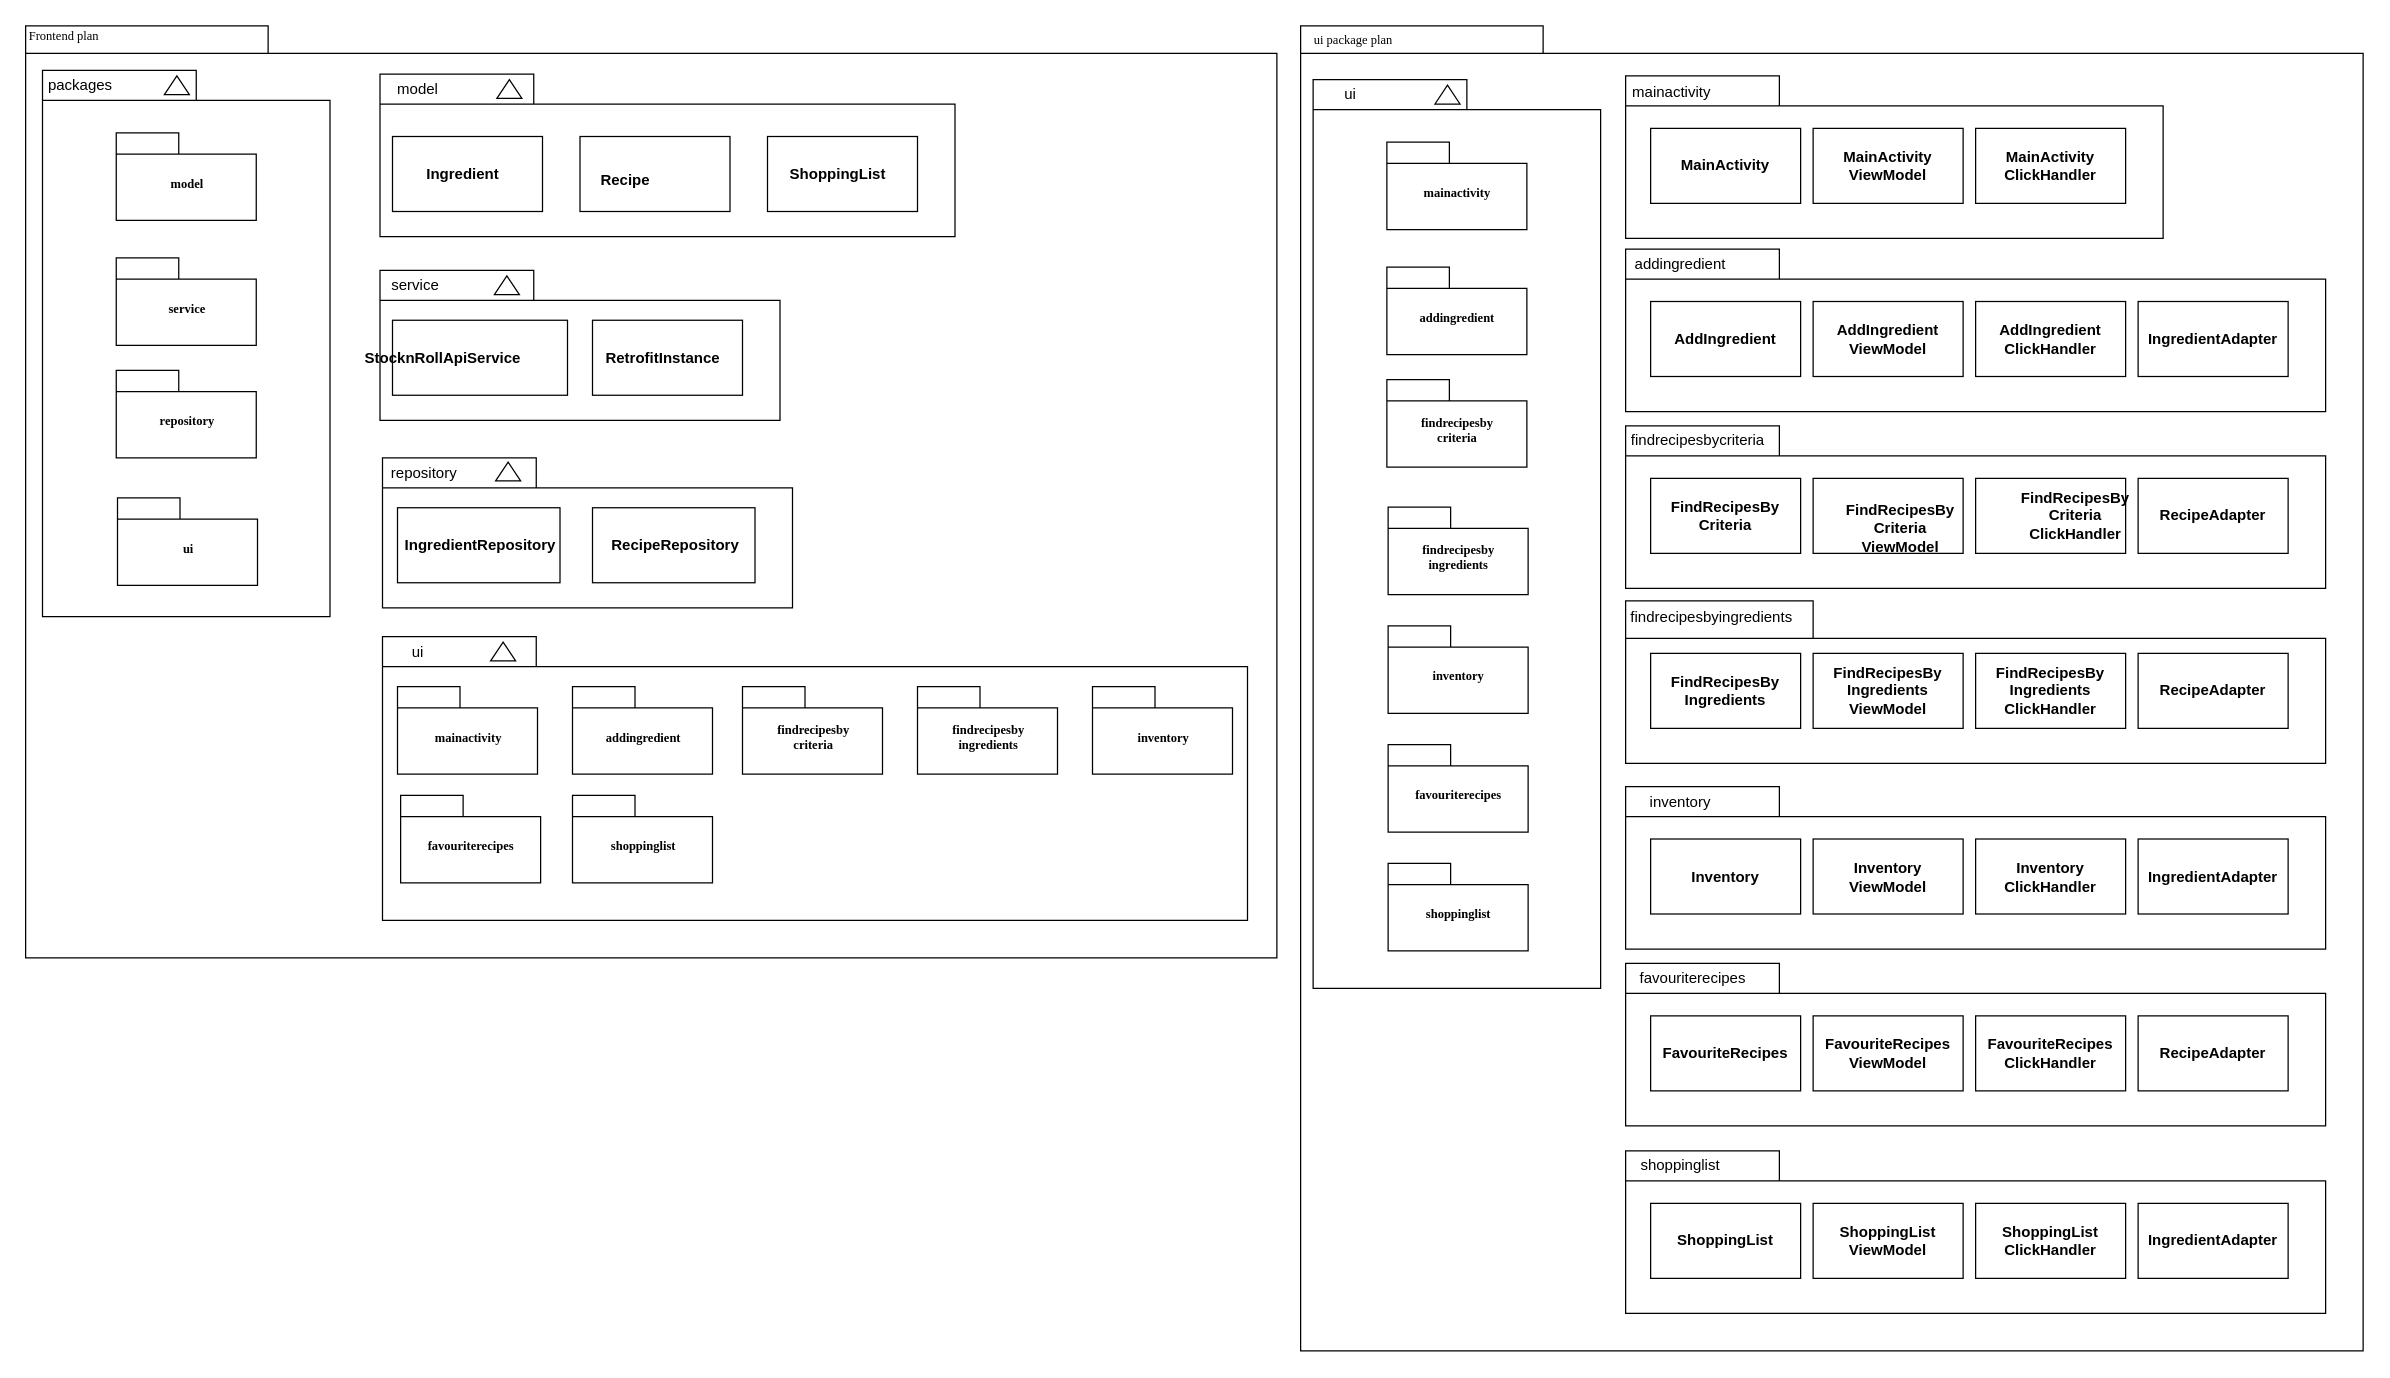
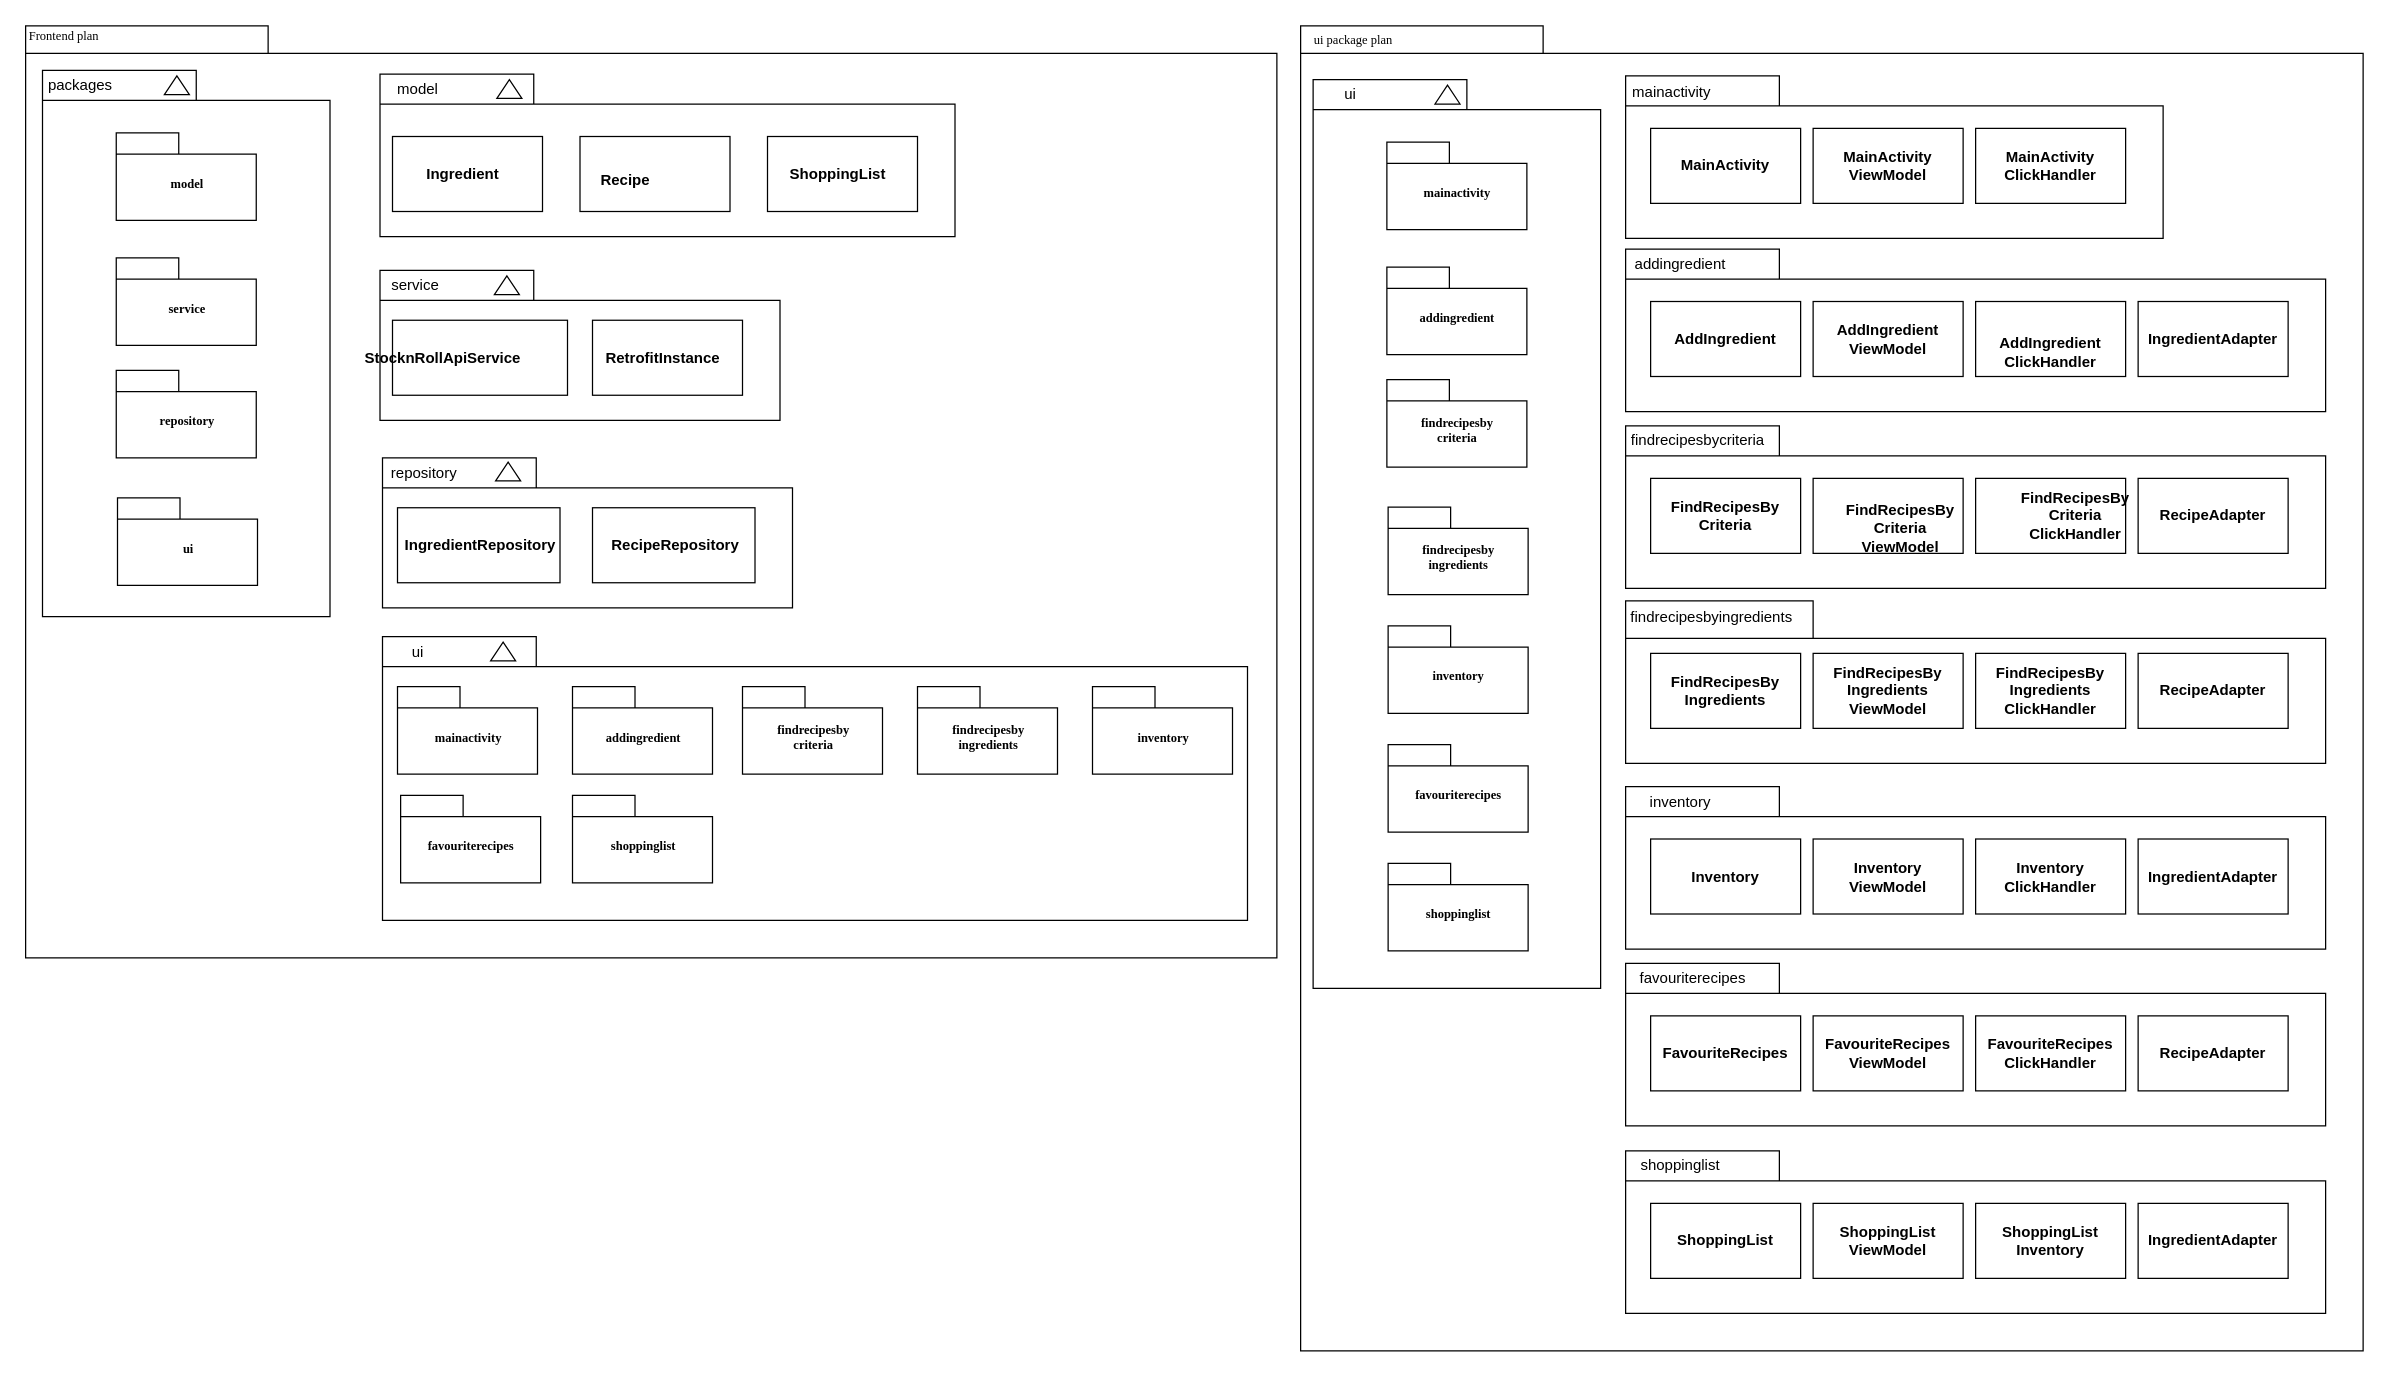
(2051, 339) -> (2051, 351)
(2051, 1241) -> (2051, 1241)
